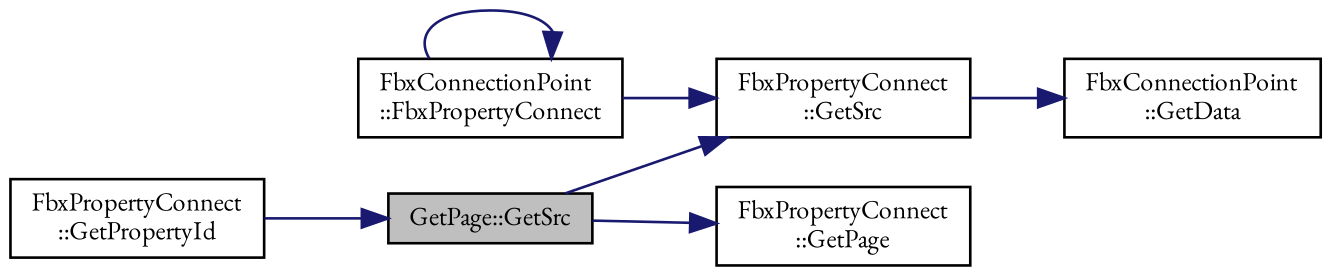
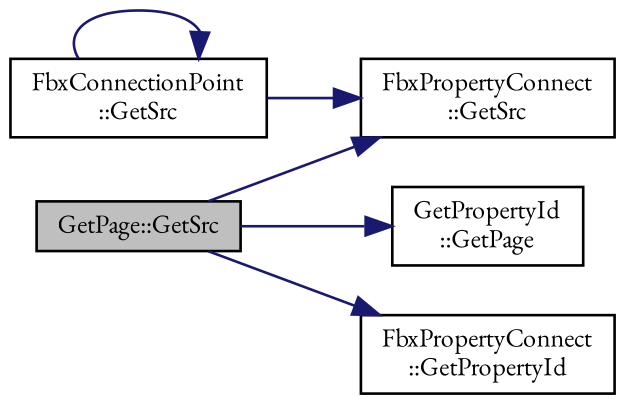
(490, 98) -> (139, 98)
(1193, 98) -> none
(313, 218) -> (282, 279)
(843, 226) -> (488, 226)
